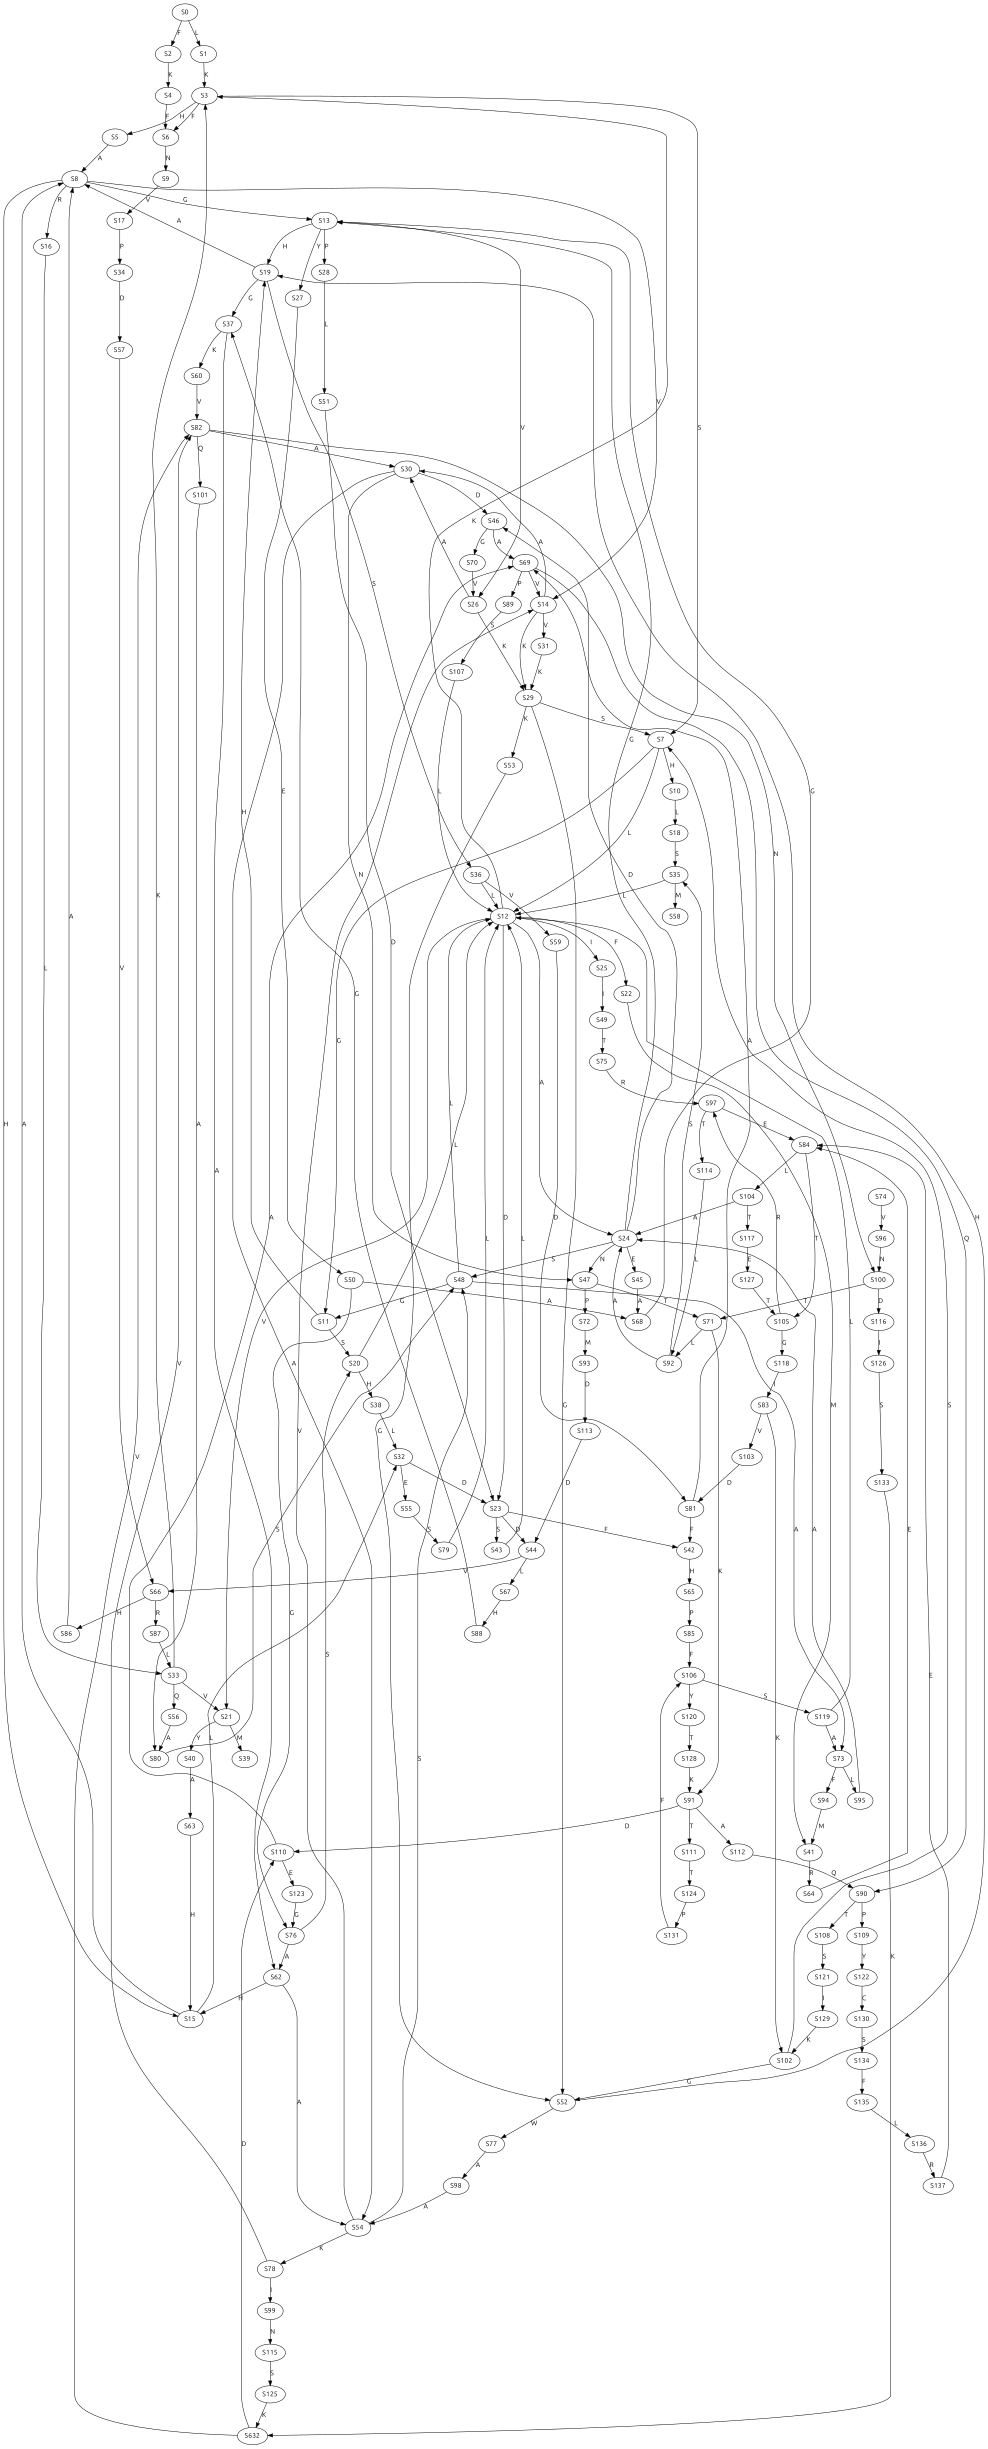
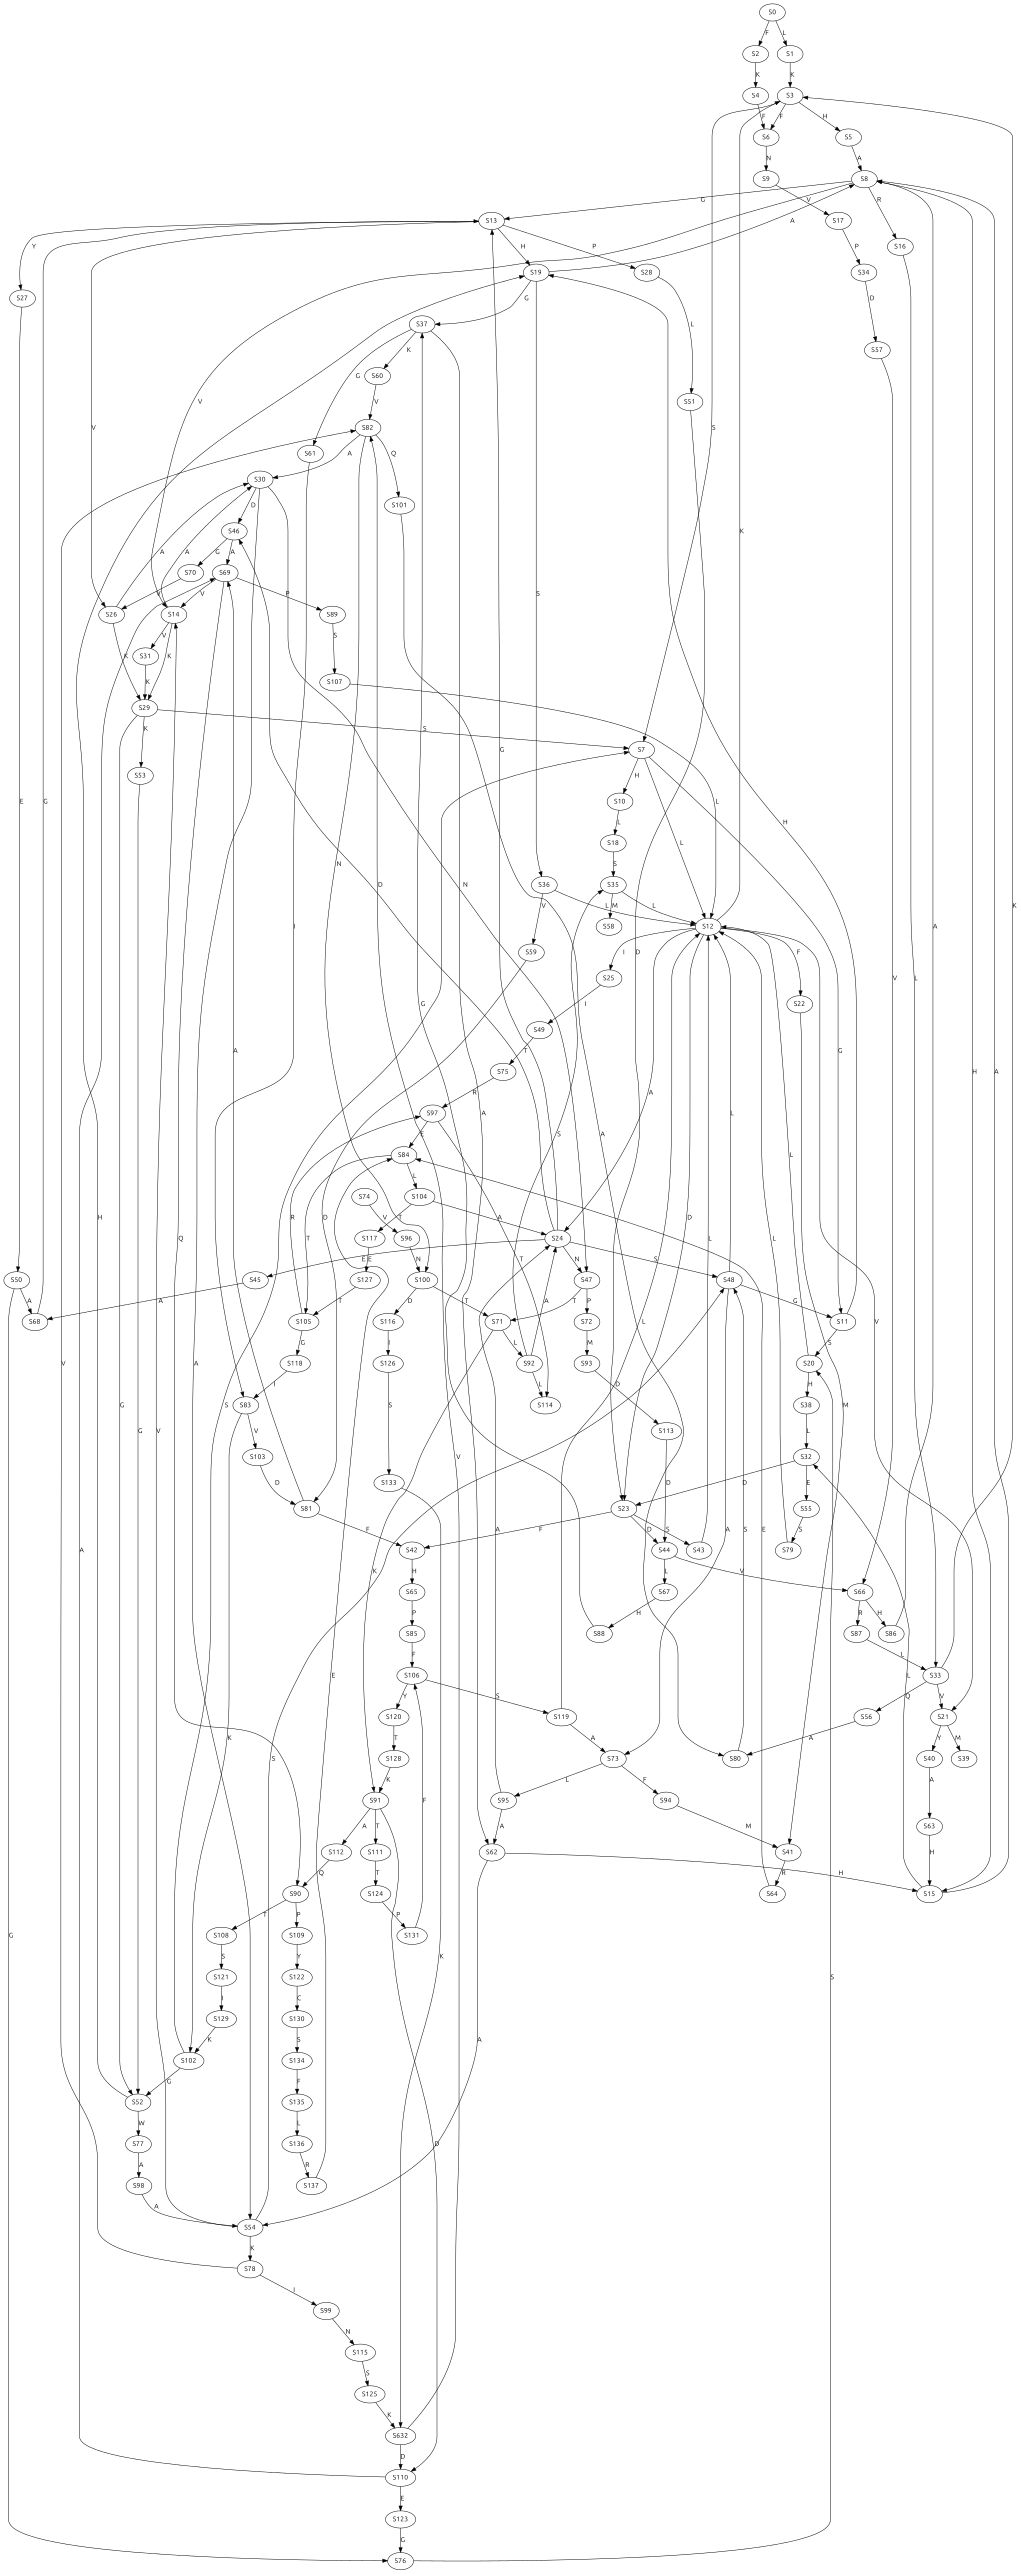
none -> (310, 454)
(693, 1266) -> (537, 1382)
(285, 1954) -> (498, 1824)
